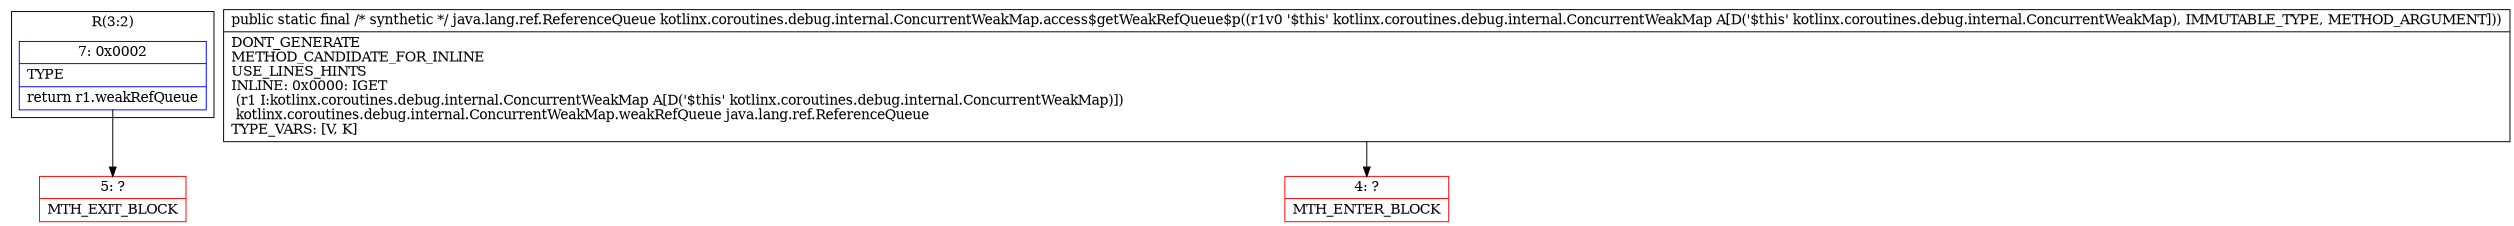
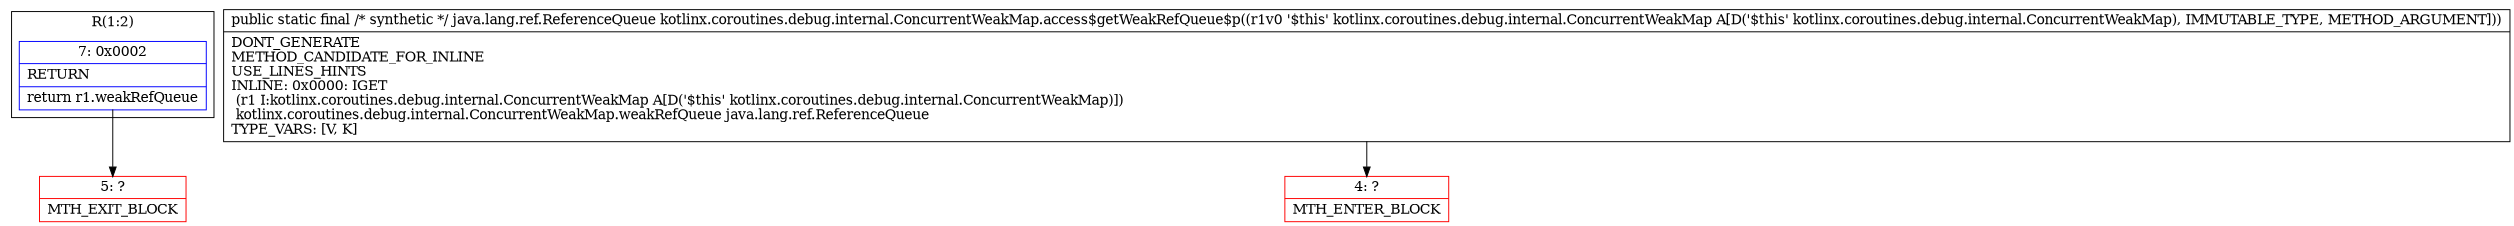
(113, 23) -> (113, 23)
(46, 75) -> (58, 75)
